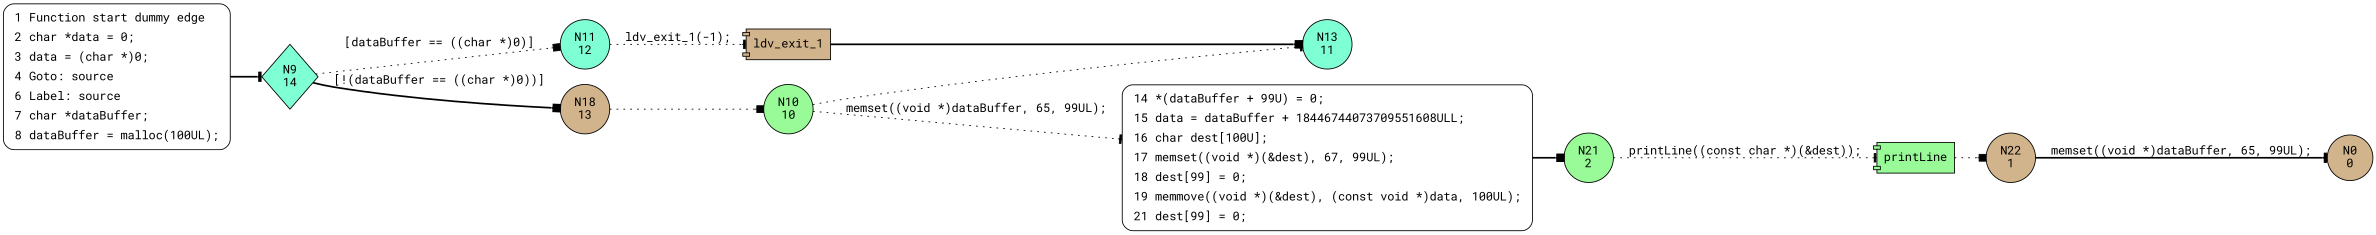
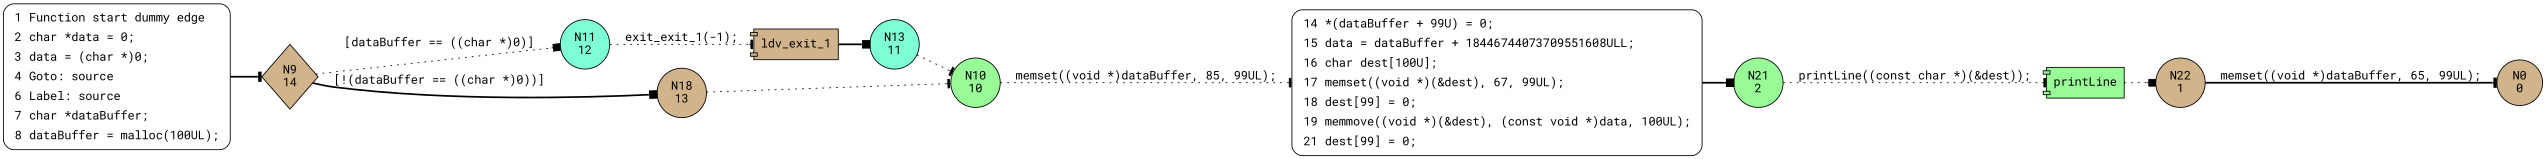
(678, 38) -> (682, 38)
(1055, 72) -> (933, 63)
(290, 77) -> (290, 77)
(682, 109) -> (826, 88)
(976, 109) -> (1146, 76)
